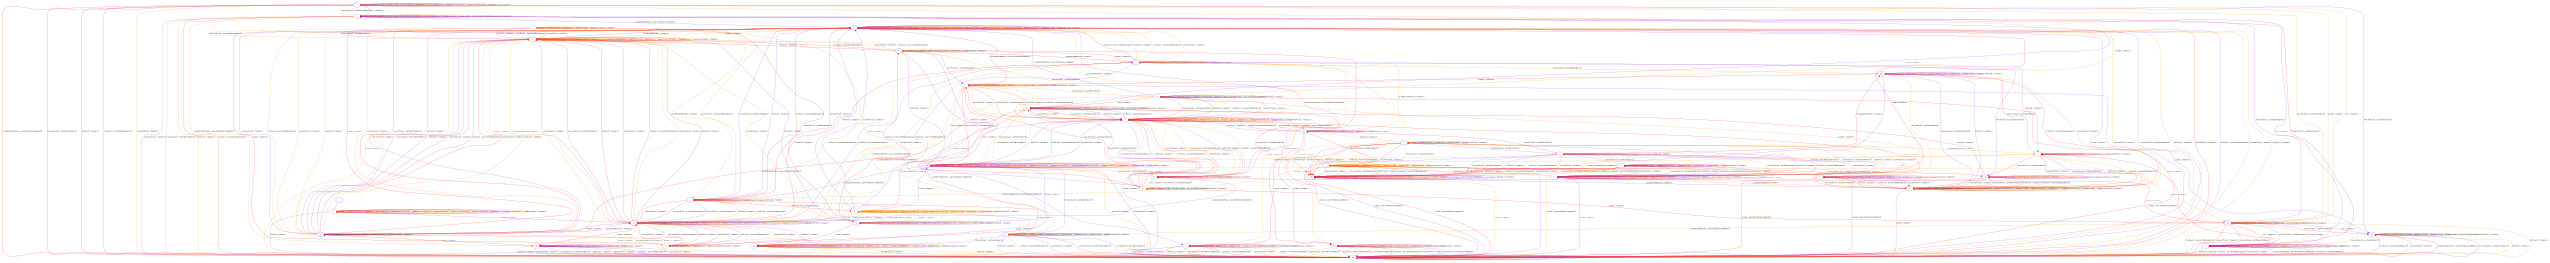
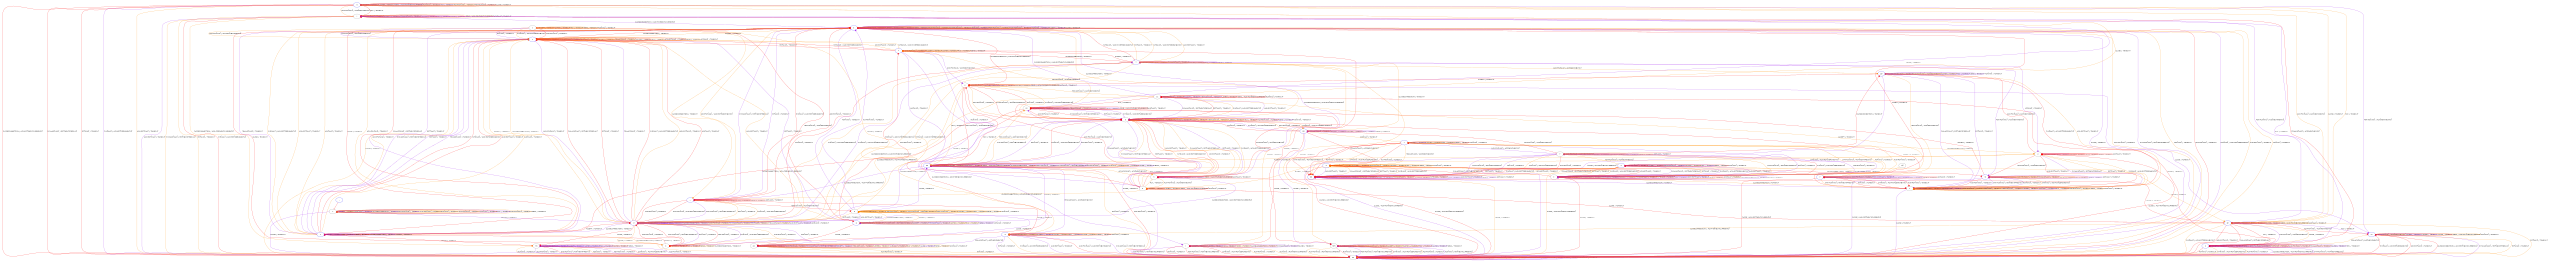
(955, 87) -> (955, 87)
